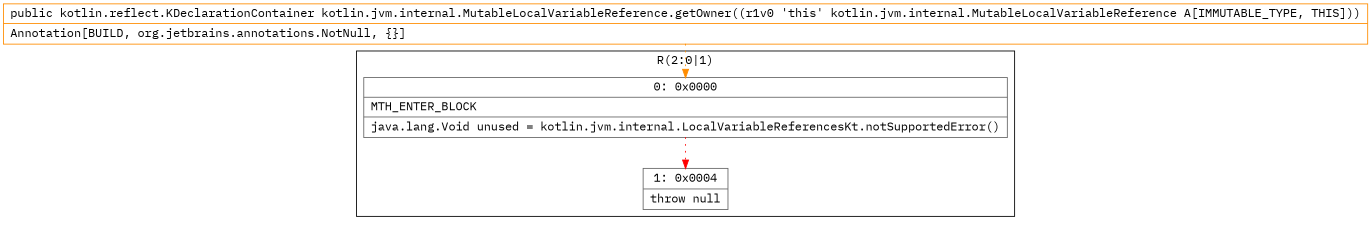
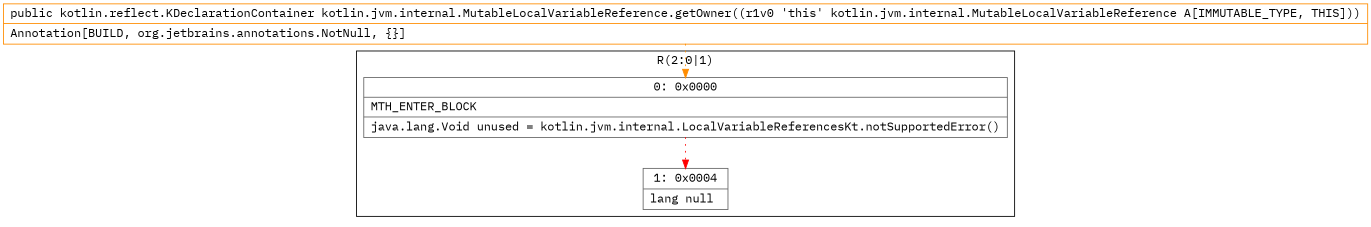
(686, 199) -> (682, 199)
